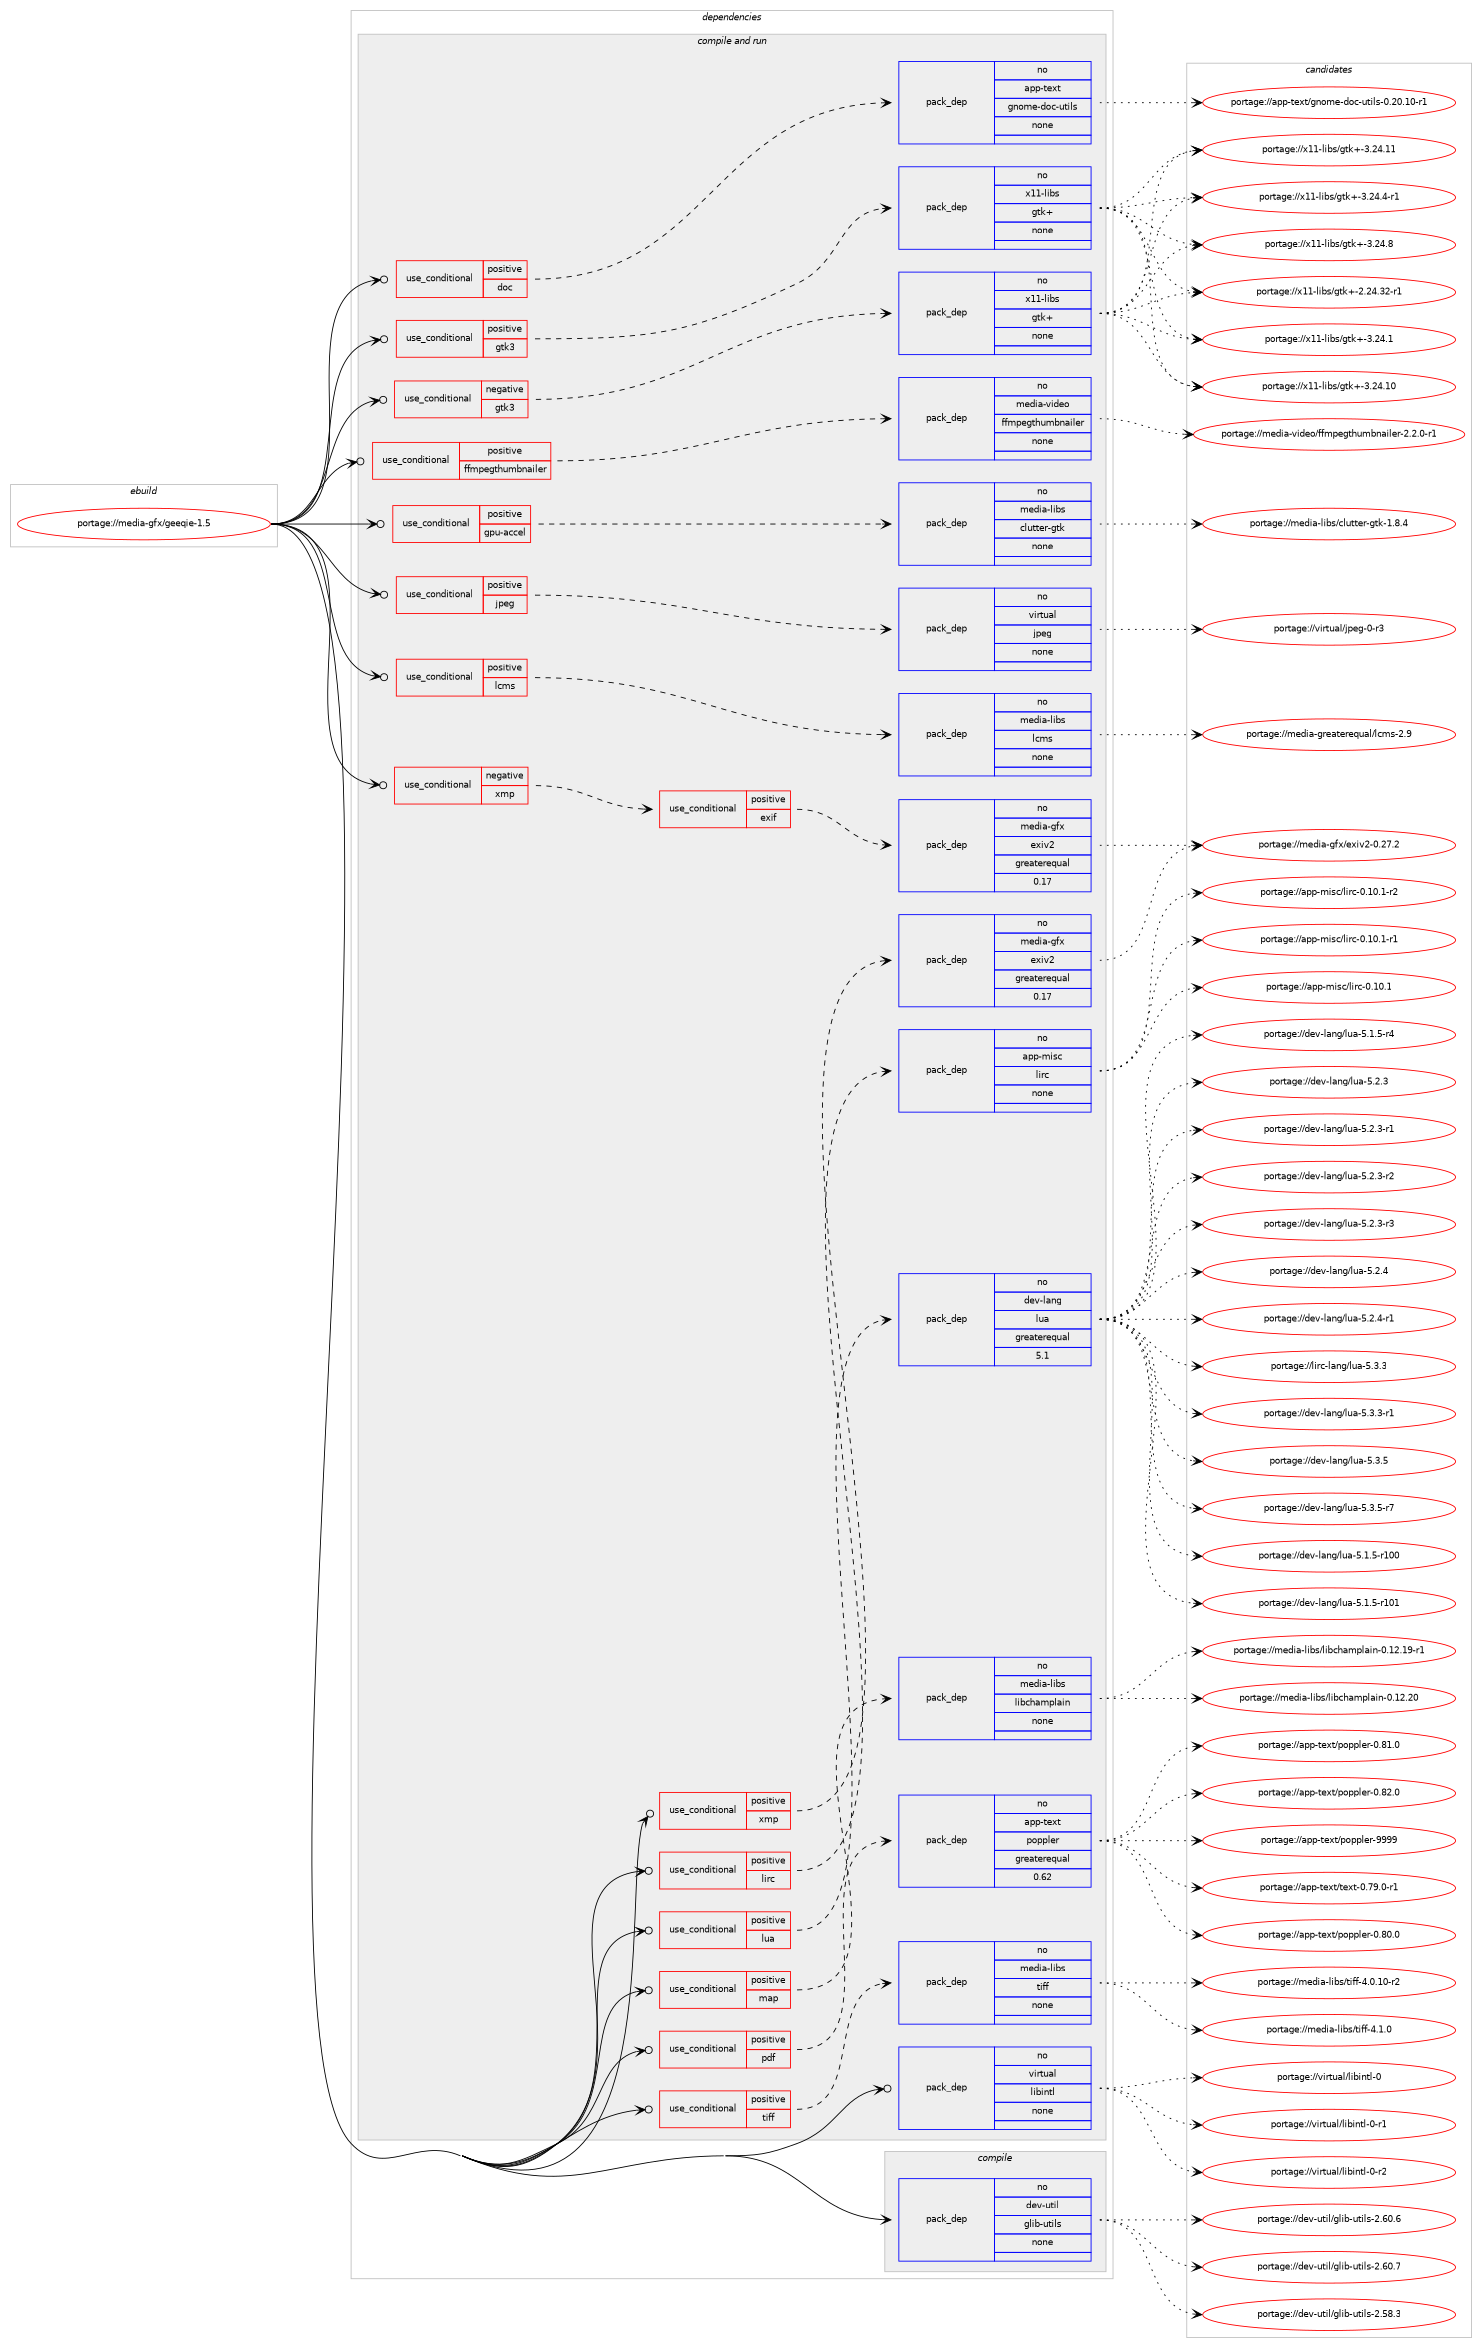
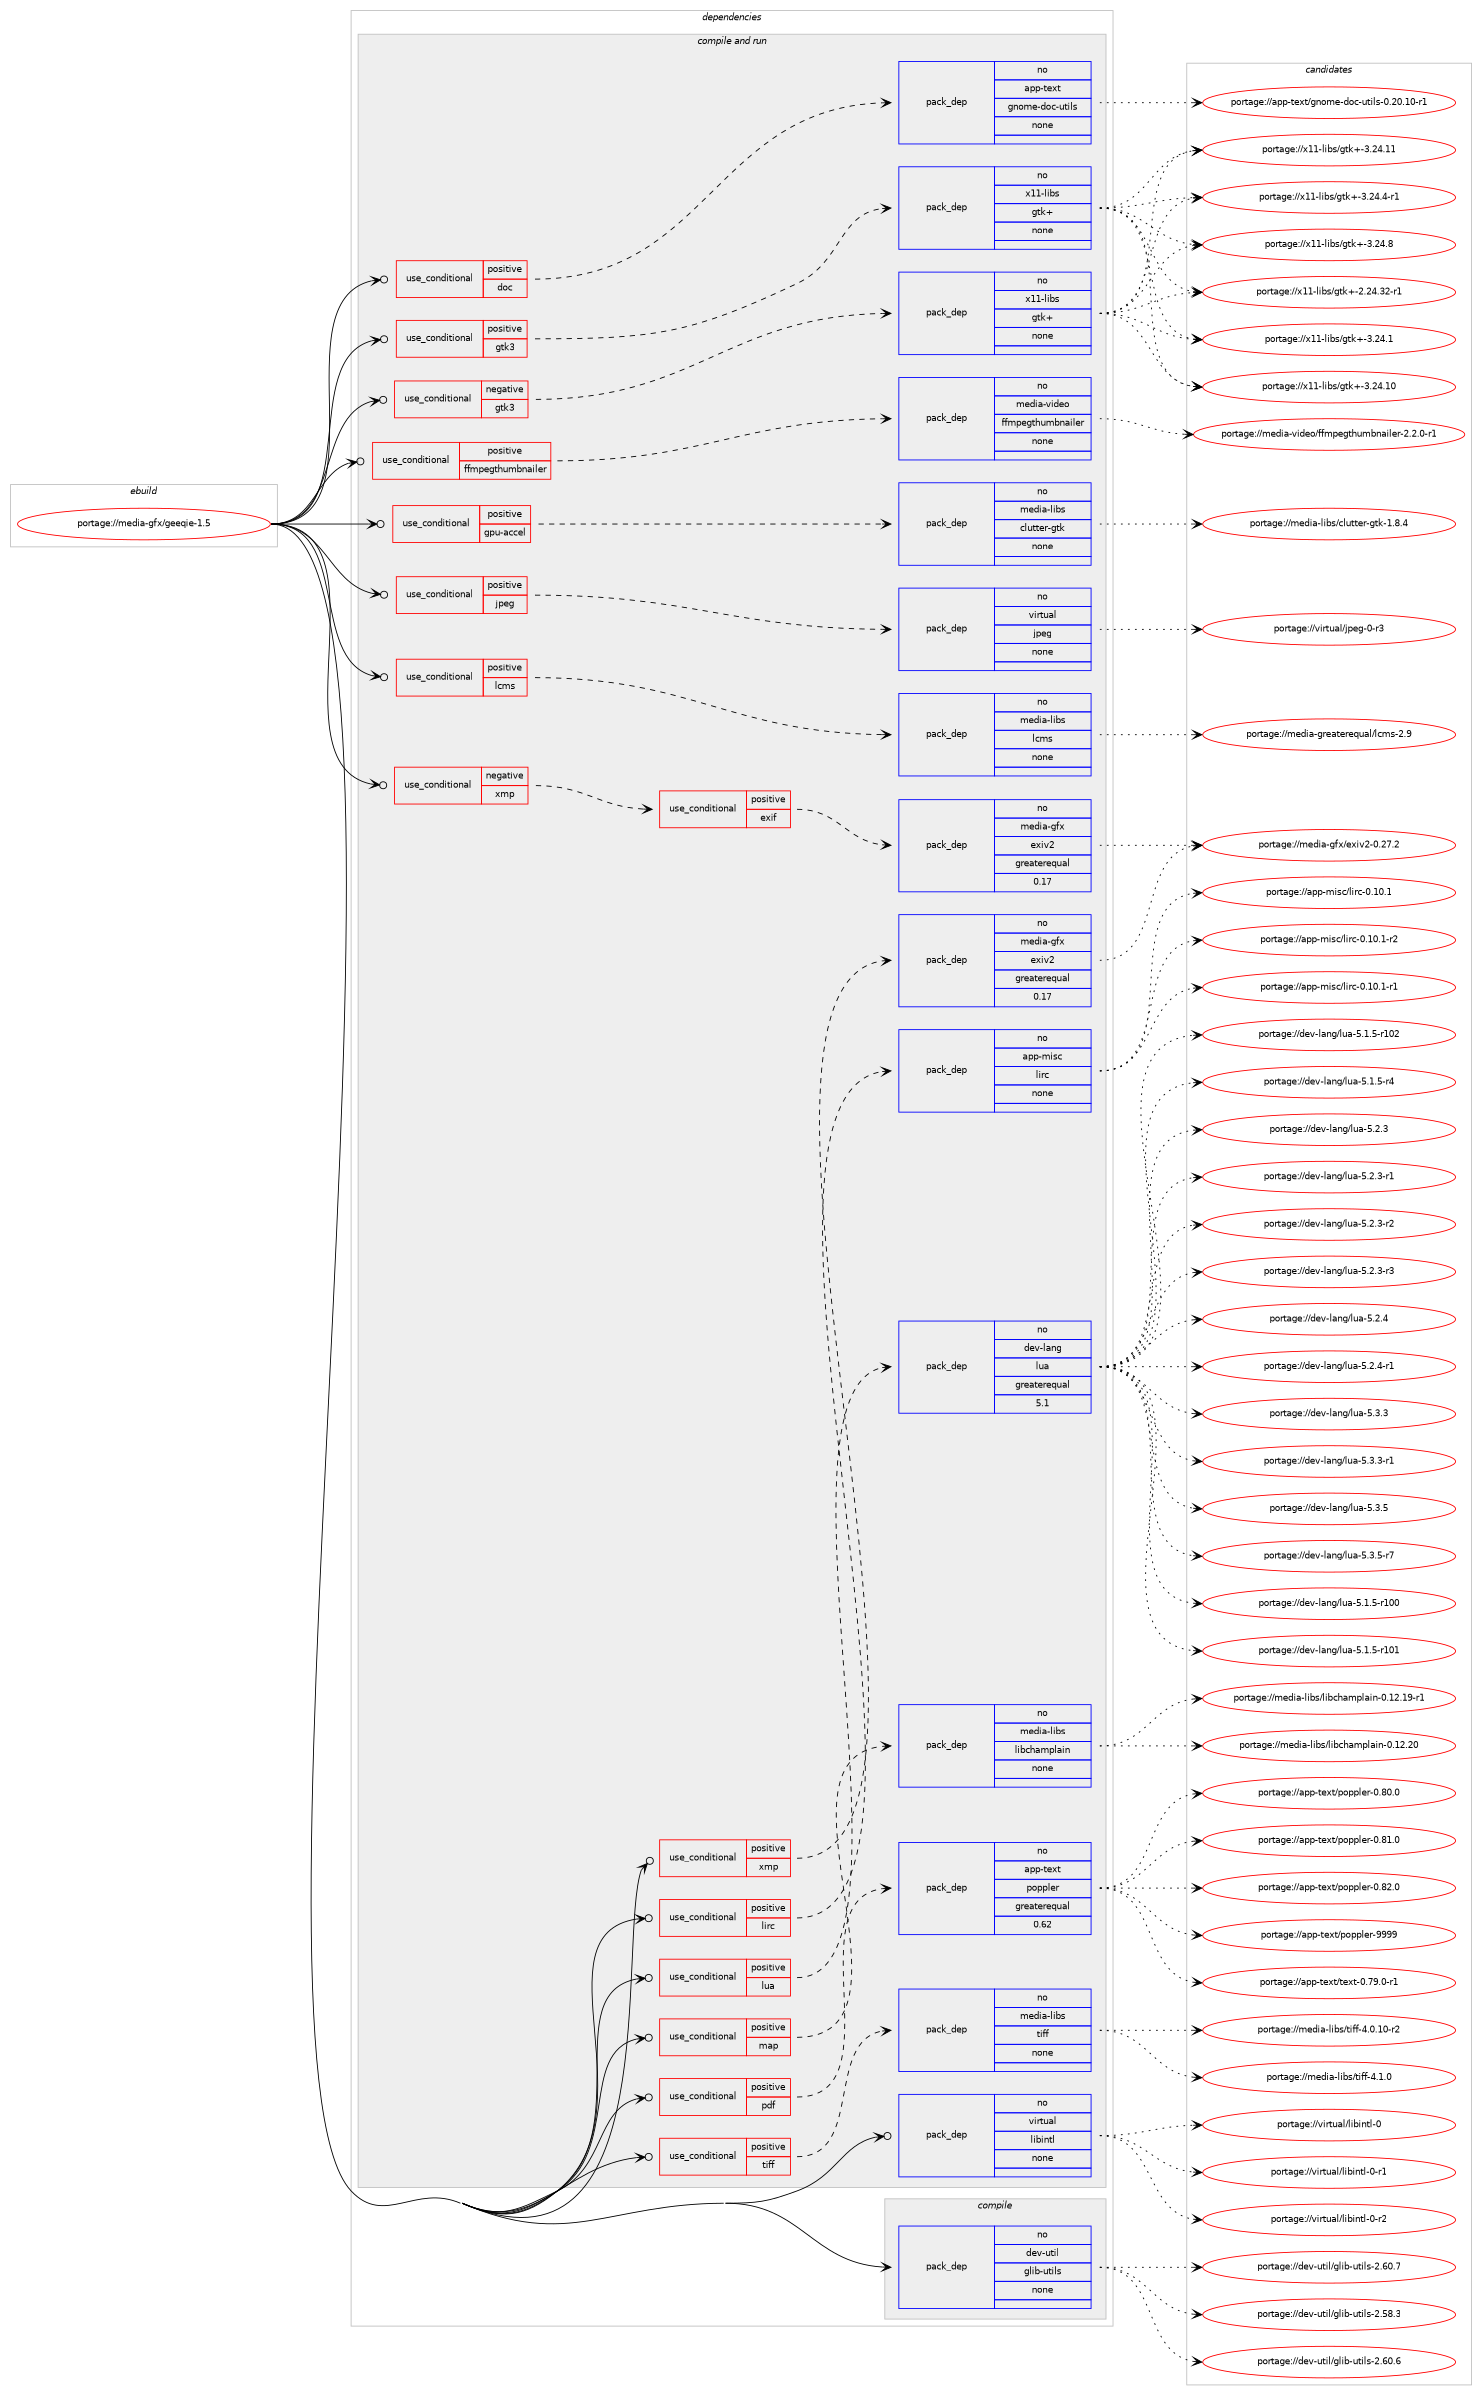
none -> (1329, 1035)
(1329, 1367) -> (1329, 1414)
